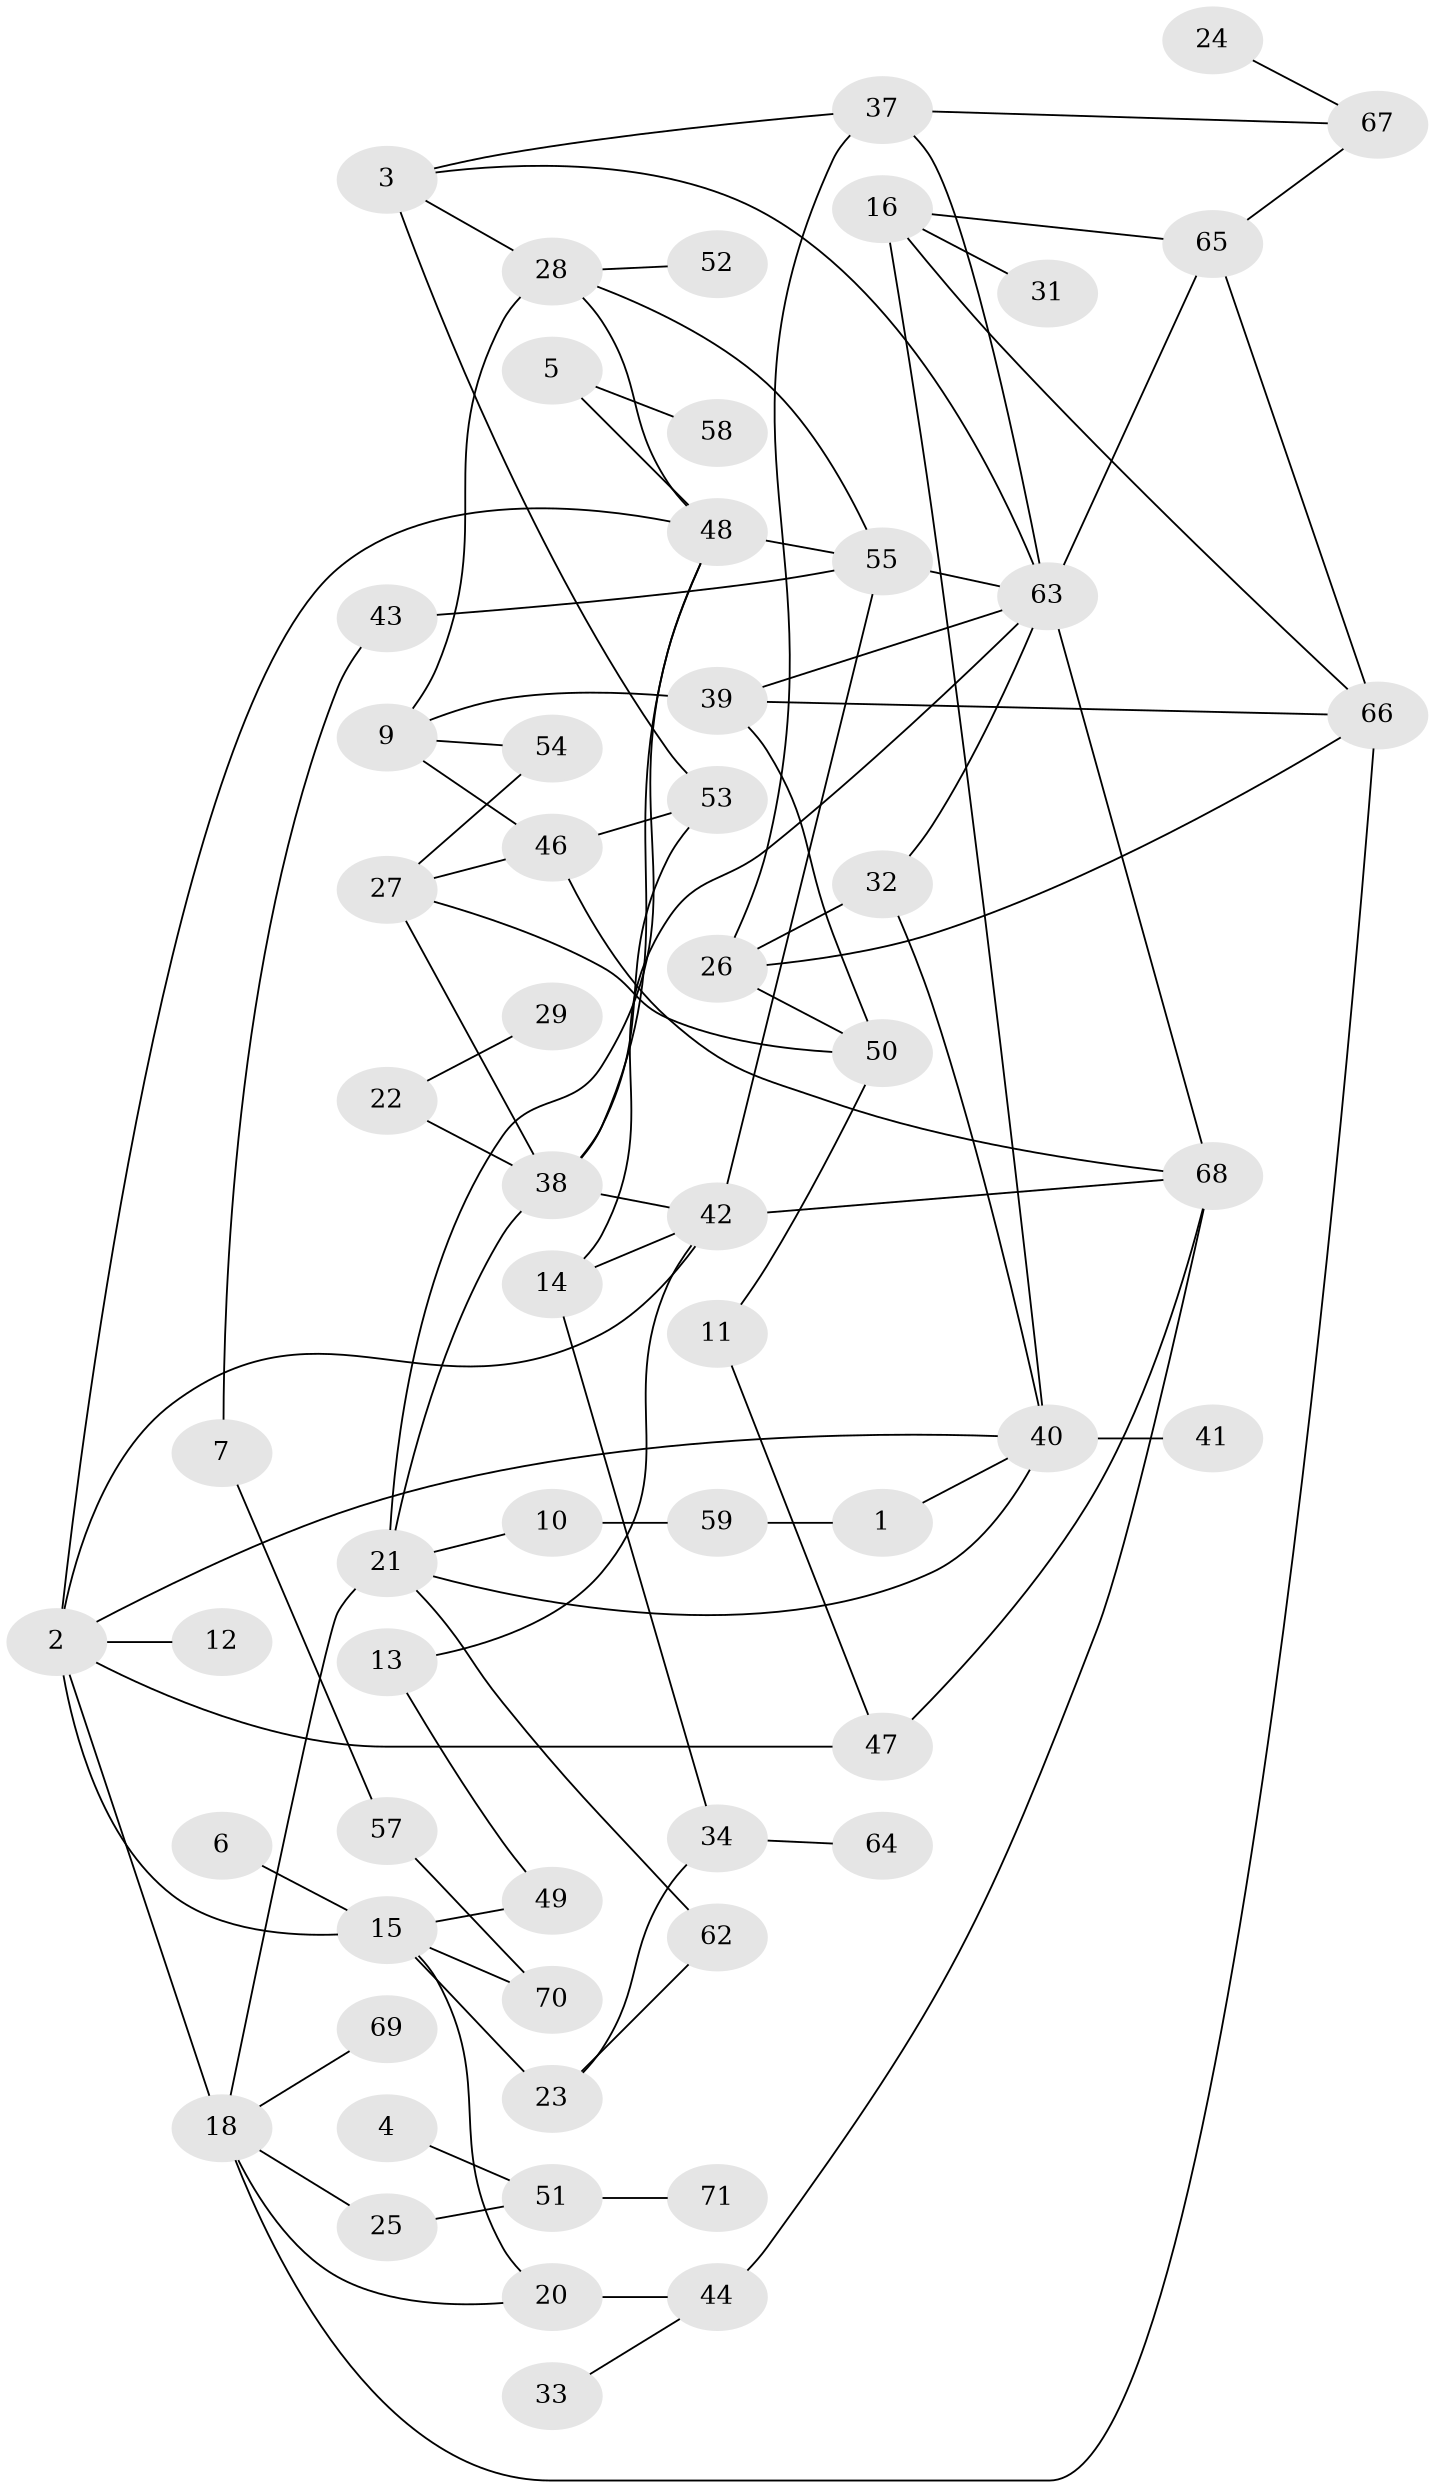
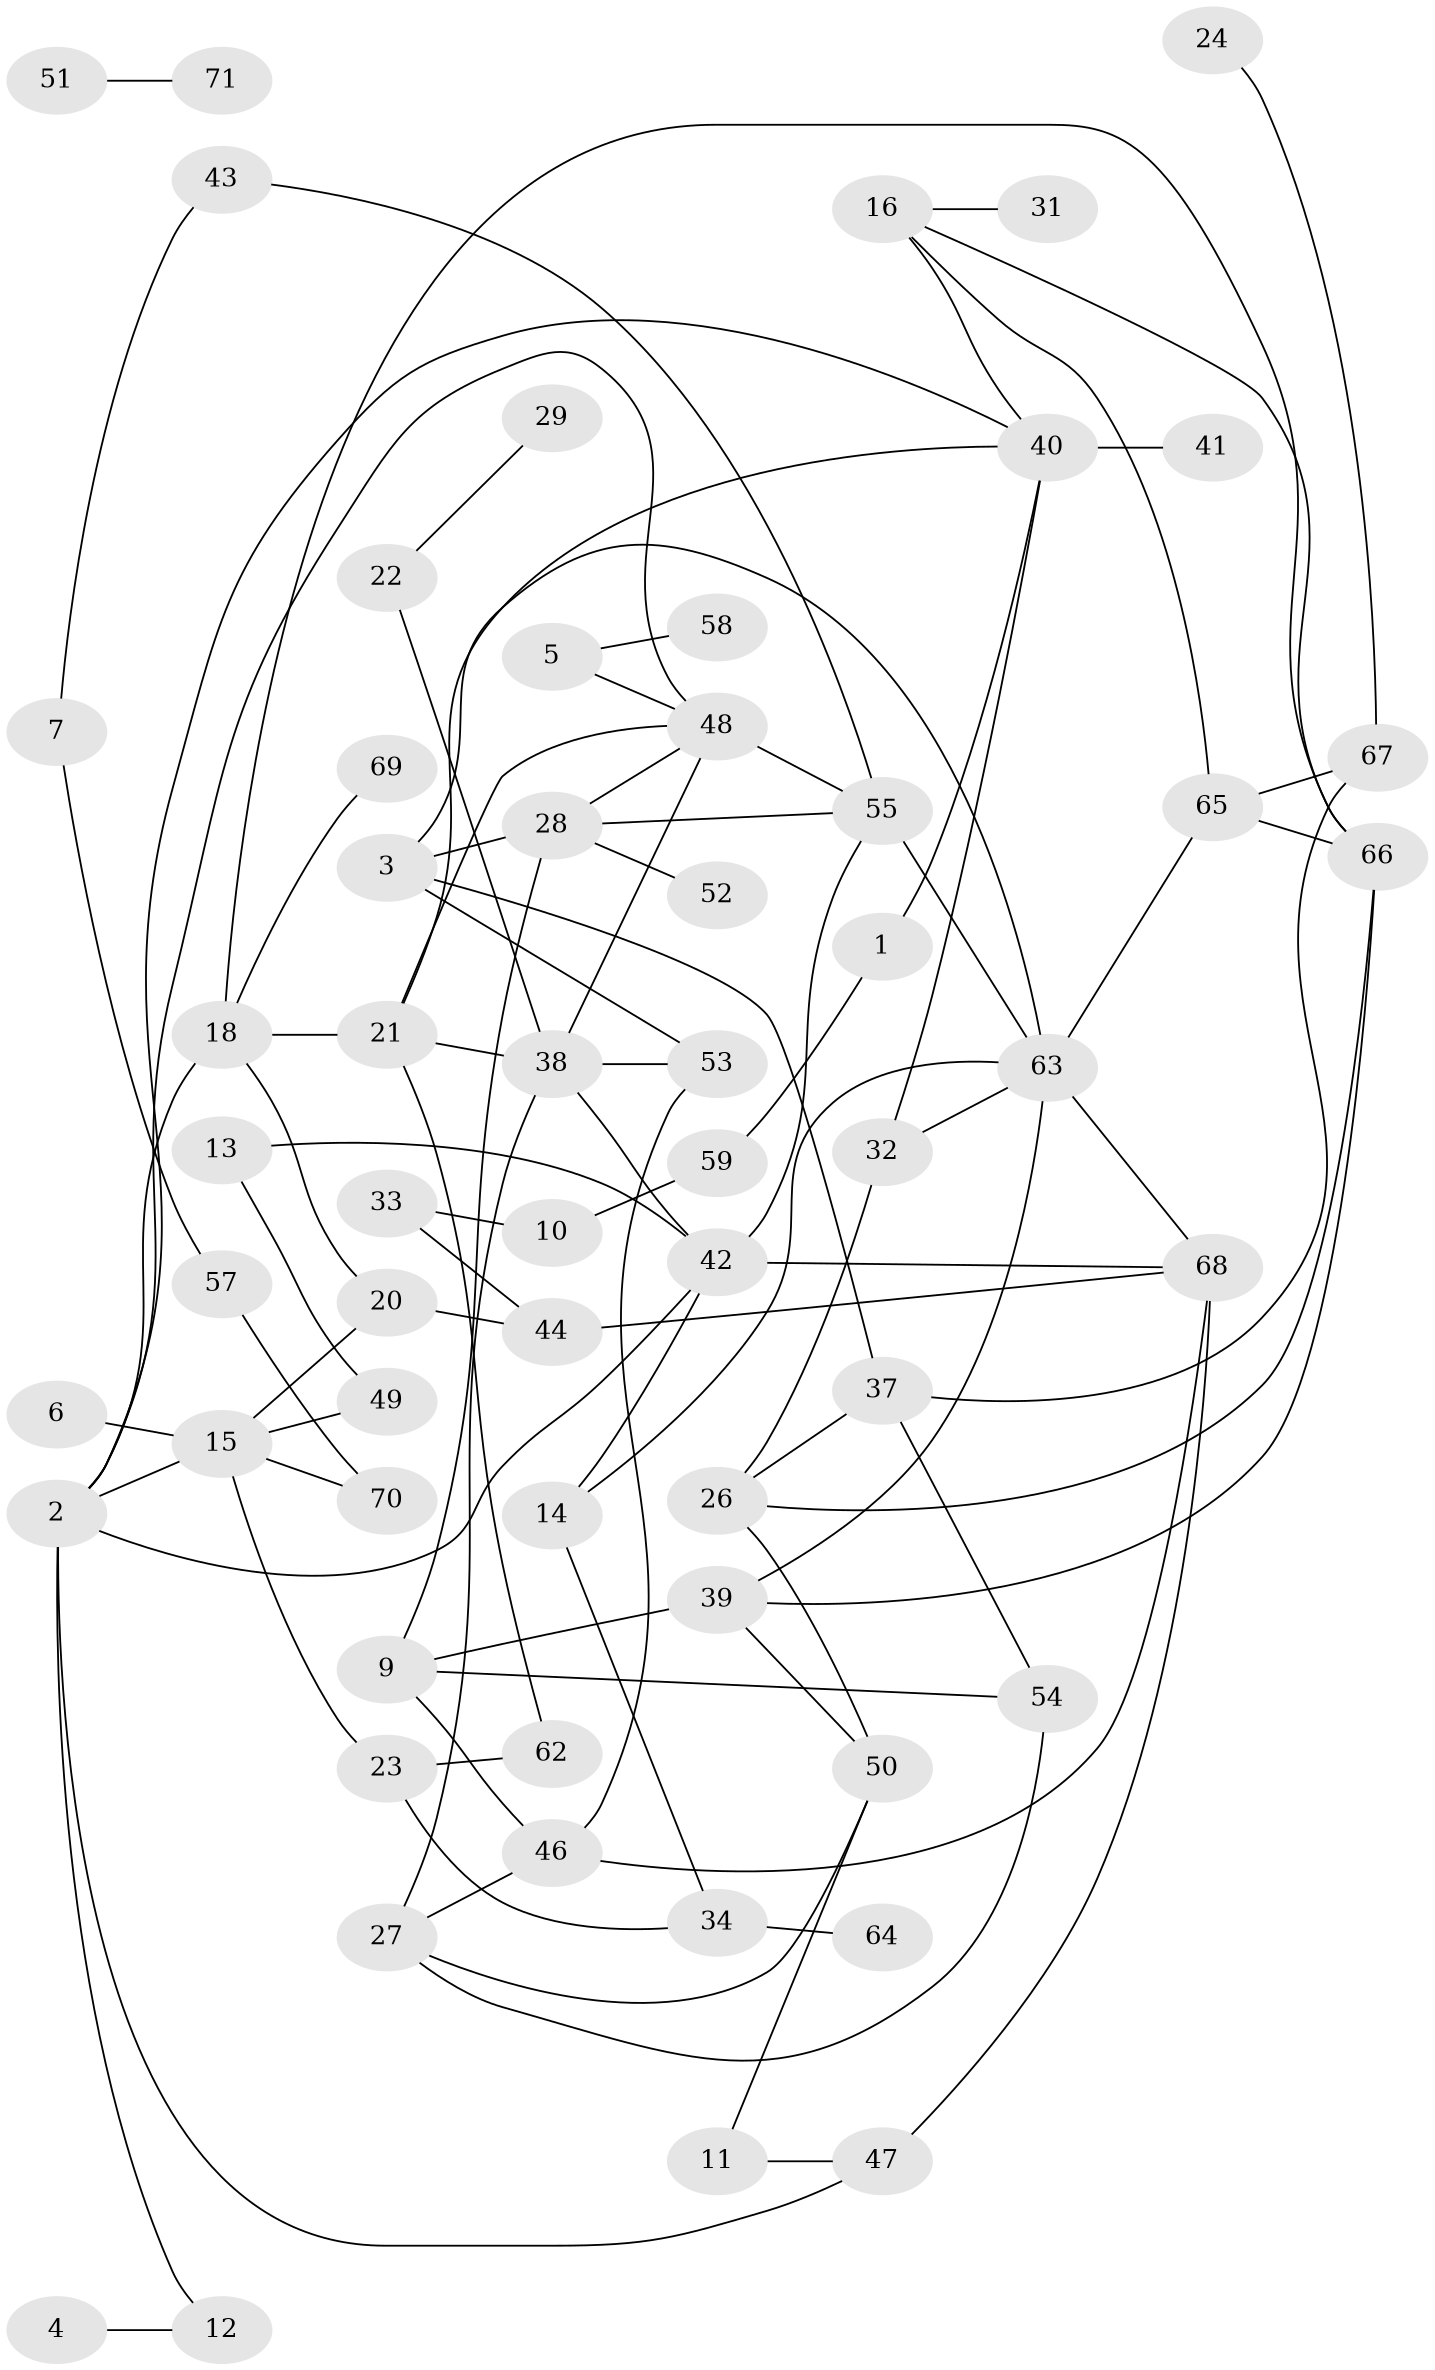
(994, 355) -> (965, 1545)
(470, 1543) -> (466, 1218)
(462, 2160) -> (140, 2330)
(387, 2227) -> none
